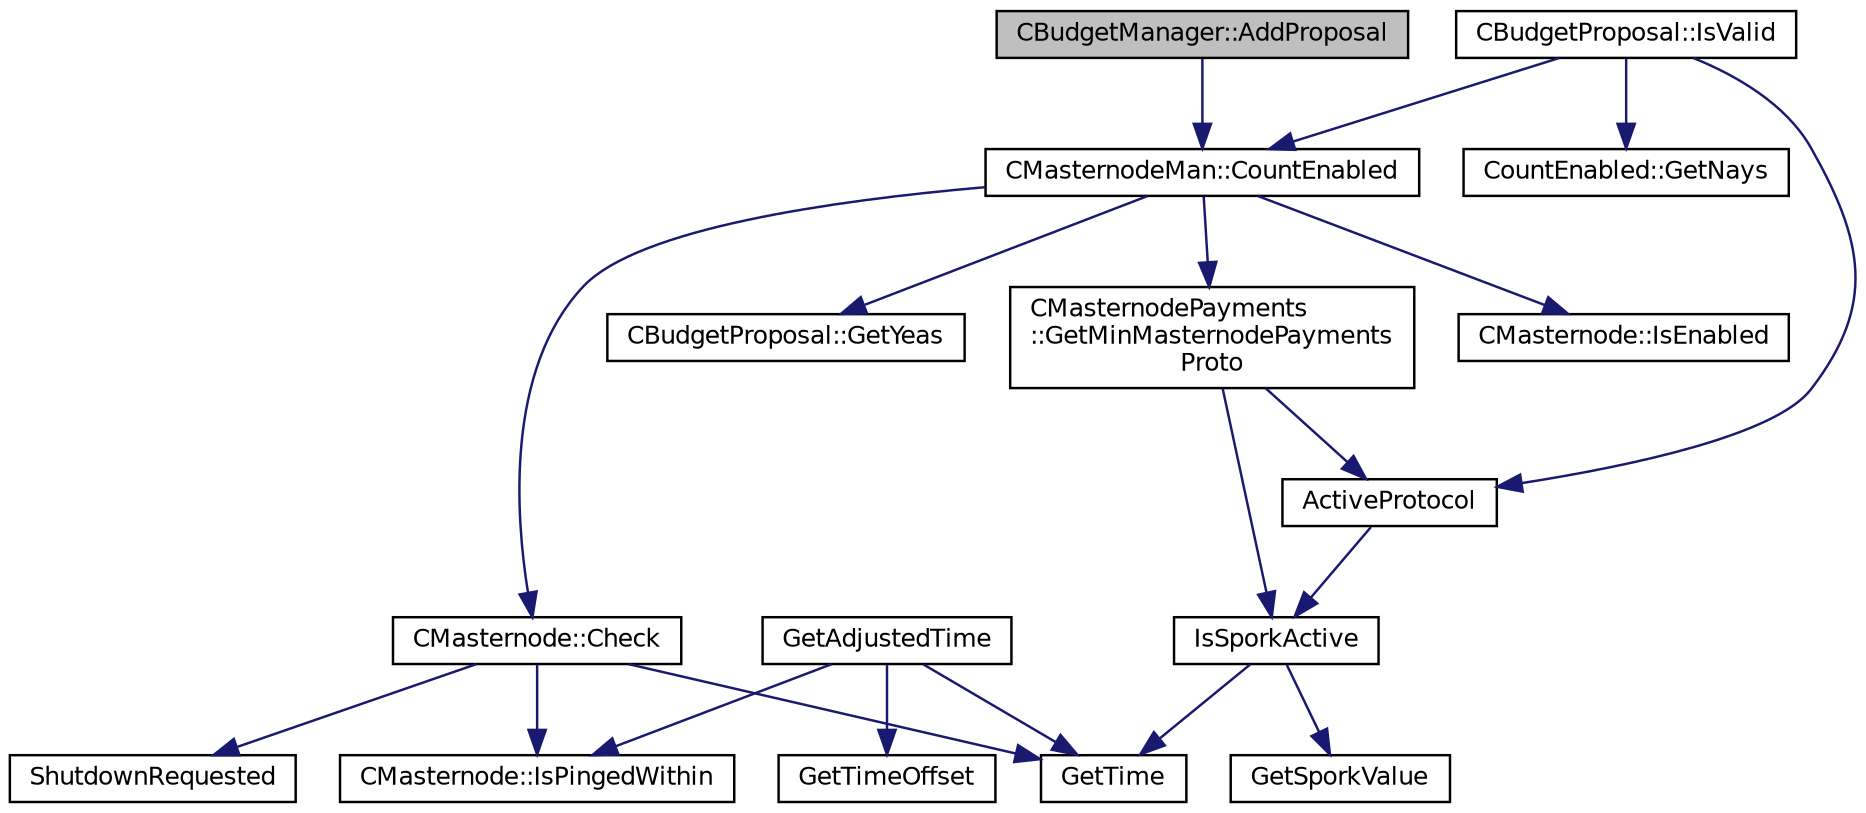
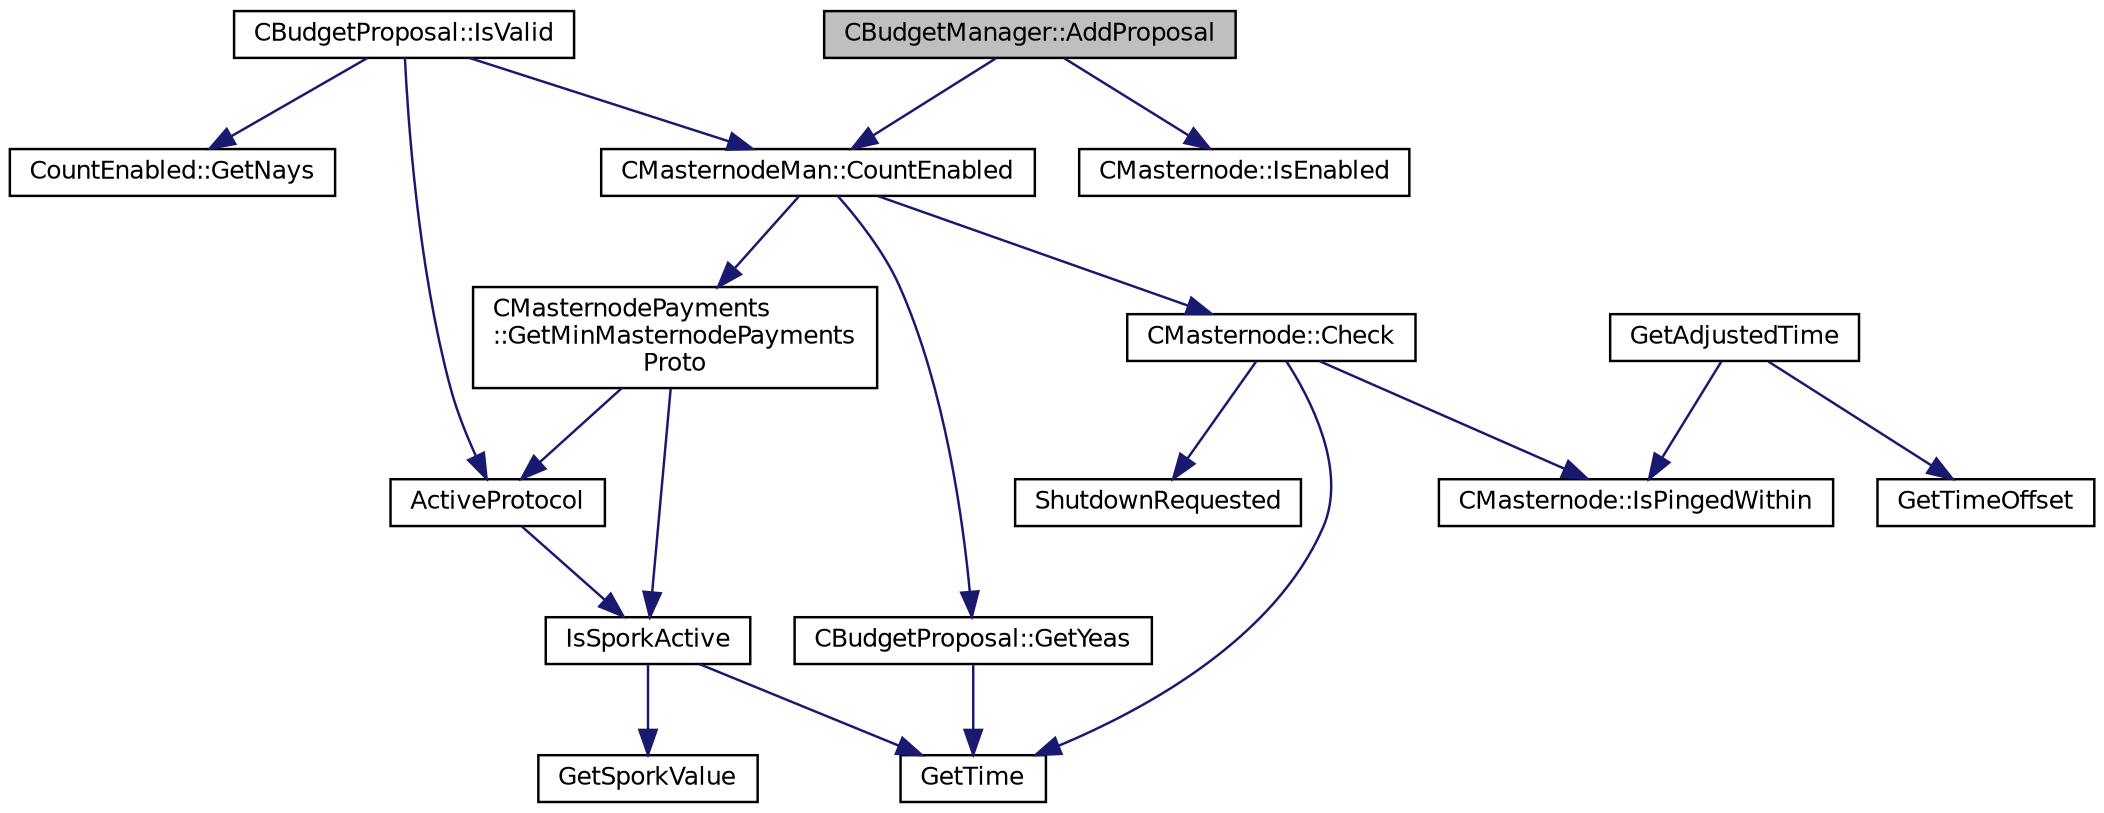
(1402, 251) -> (1126, 97)
(990, 703) -> (973, 697)
